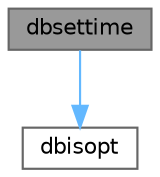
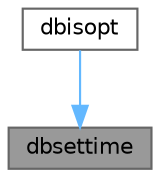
(80, 78) -> (80, 78)
